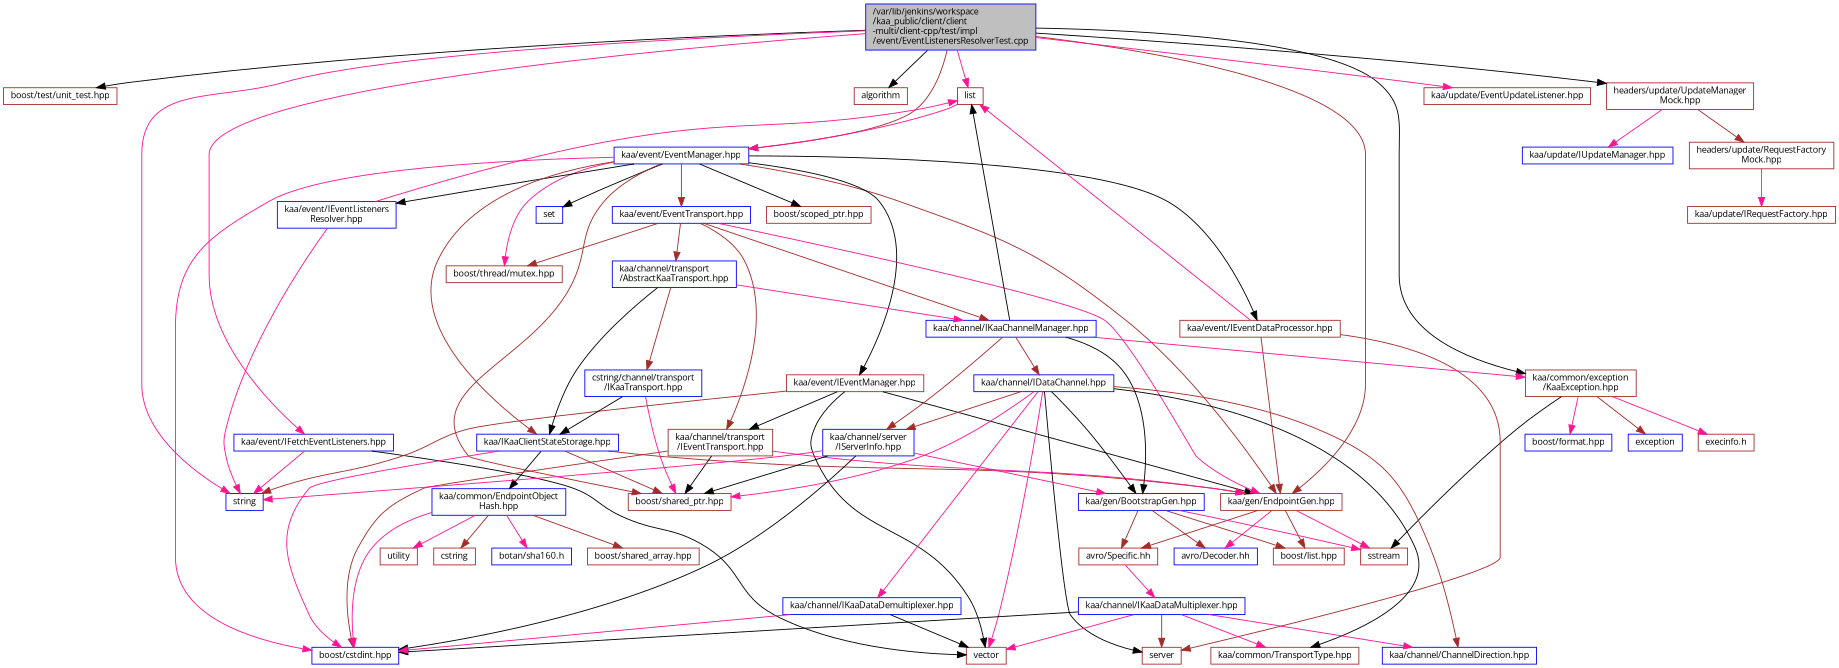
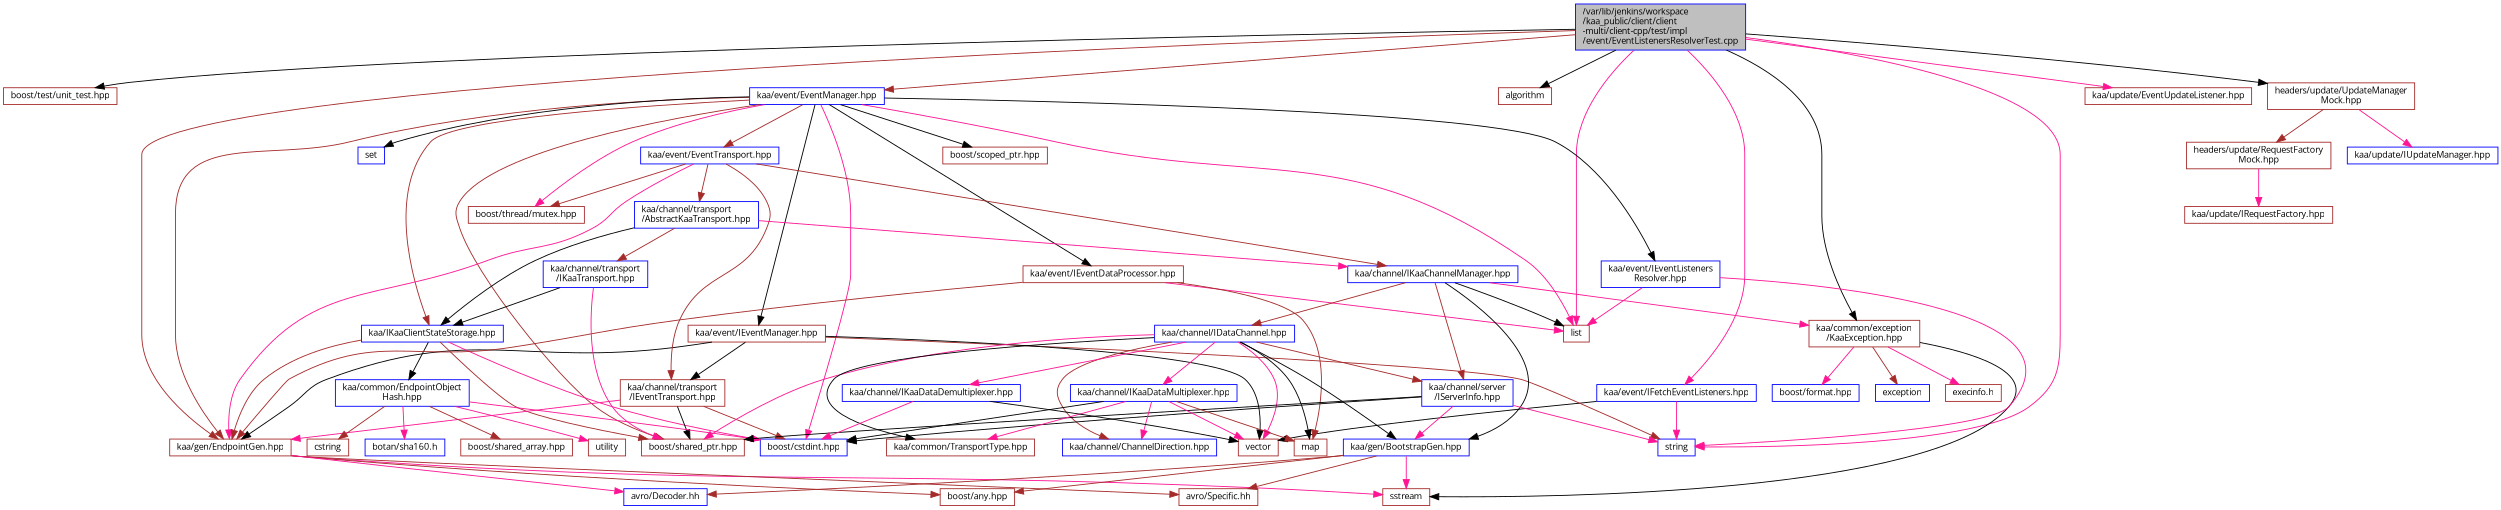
(909, 120) -> (1237, 166)
(643, 383) -> (595, 274)
(1309, 556) -> (977, 497)
(1137, 578) -> (1184, 368)
(1162, 656) -> (1311, 447)
